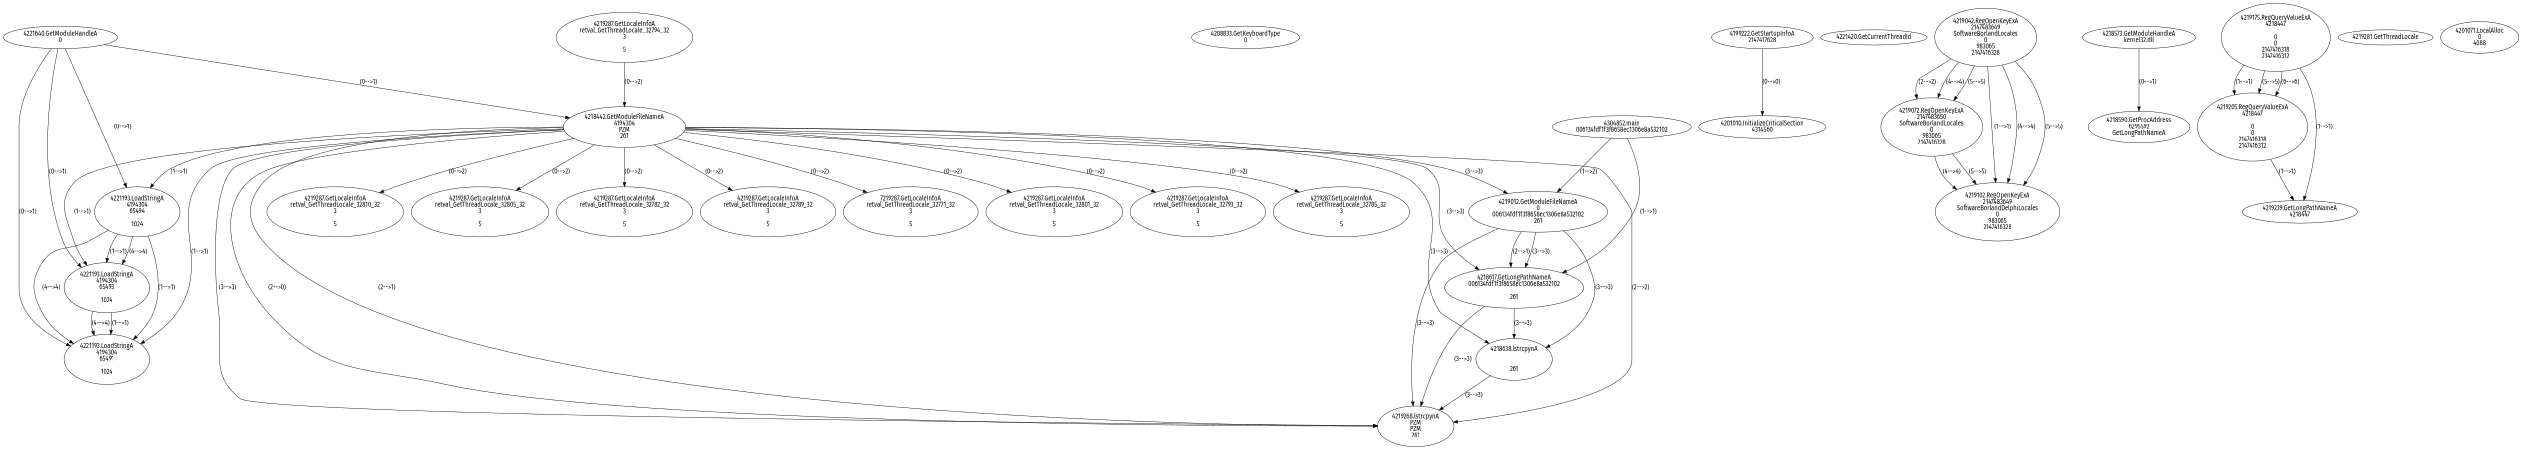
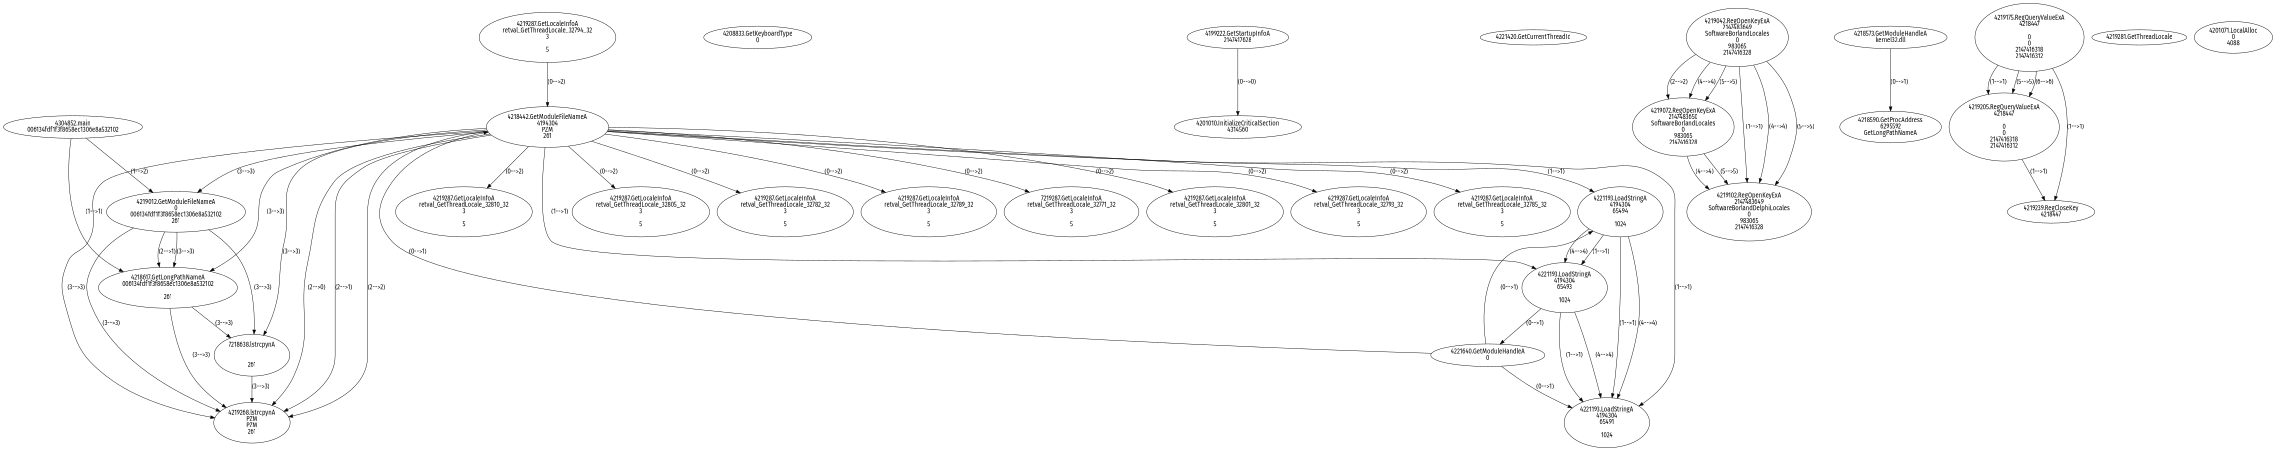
(48, 160) -> (1522, 325)
(2300, 212) -> (2051, 212)
(1514, 359) -> (252, 355)
